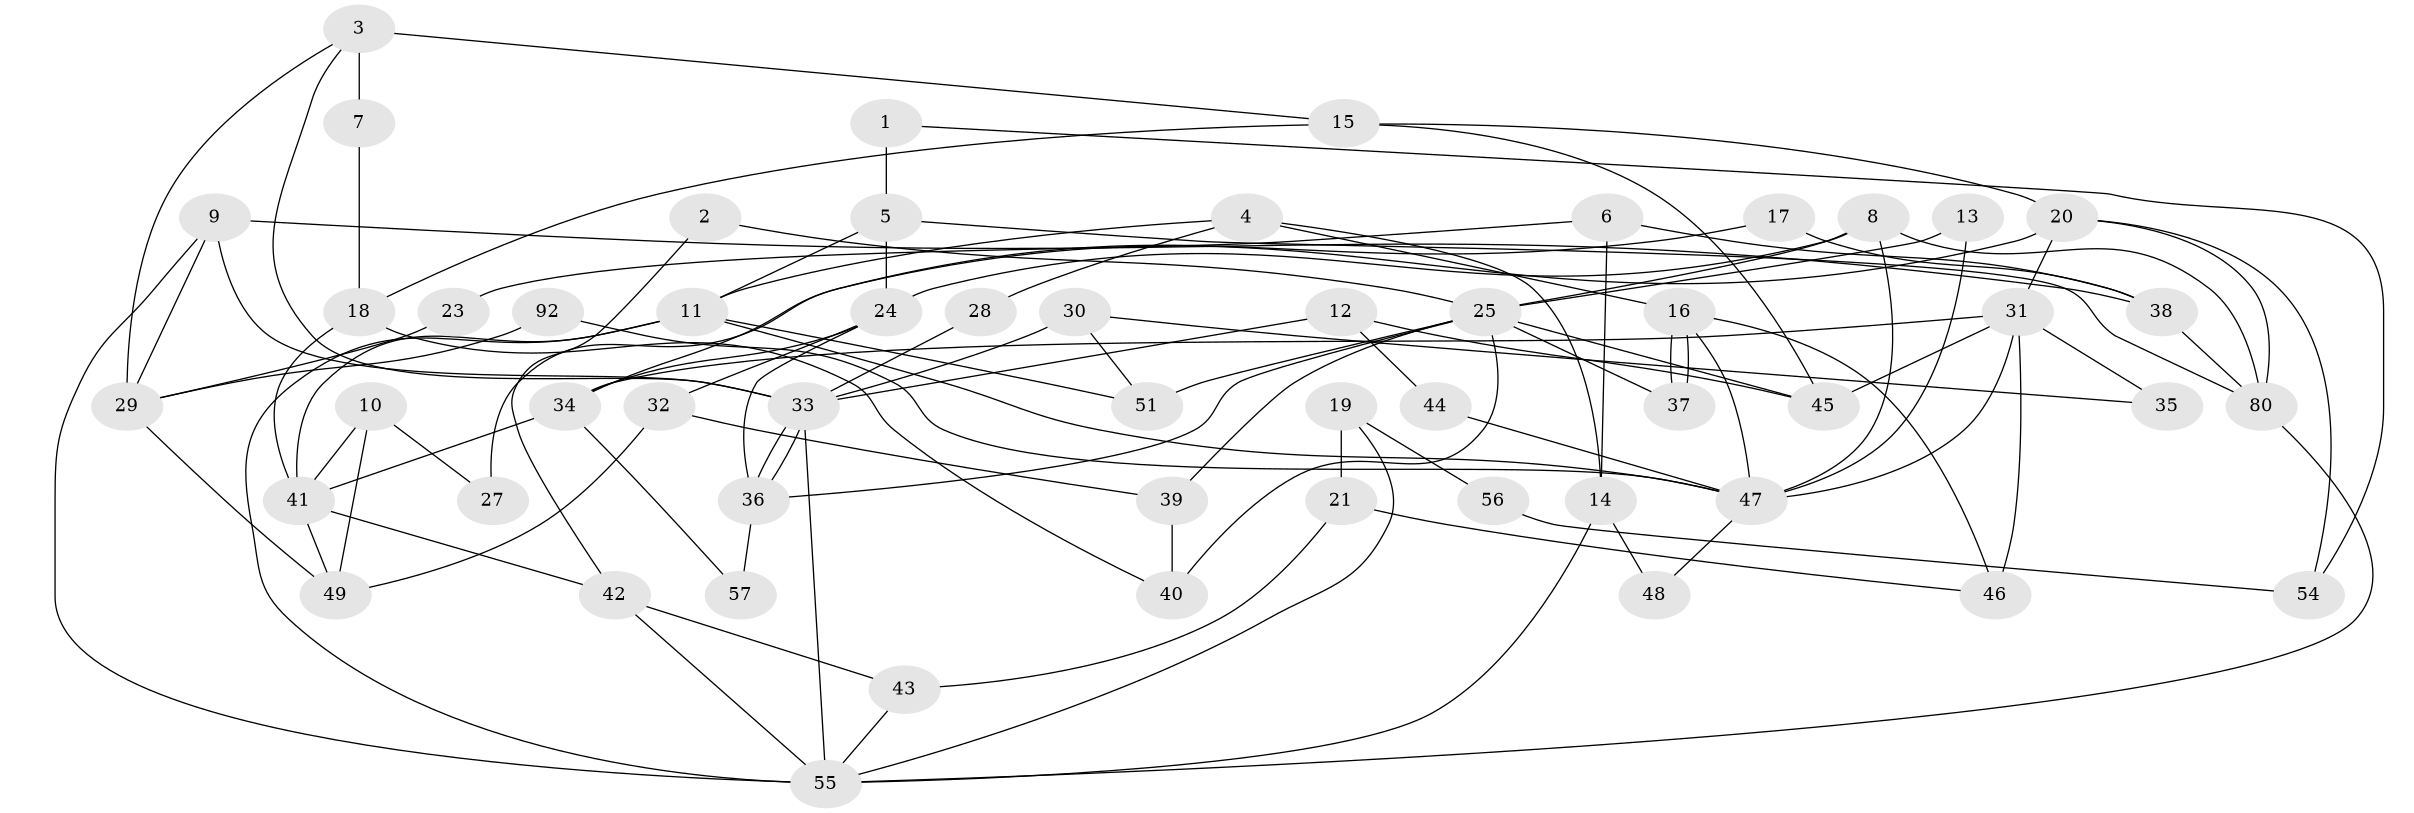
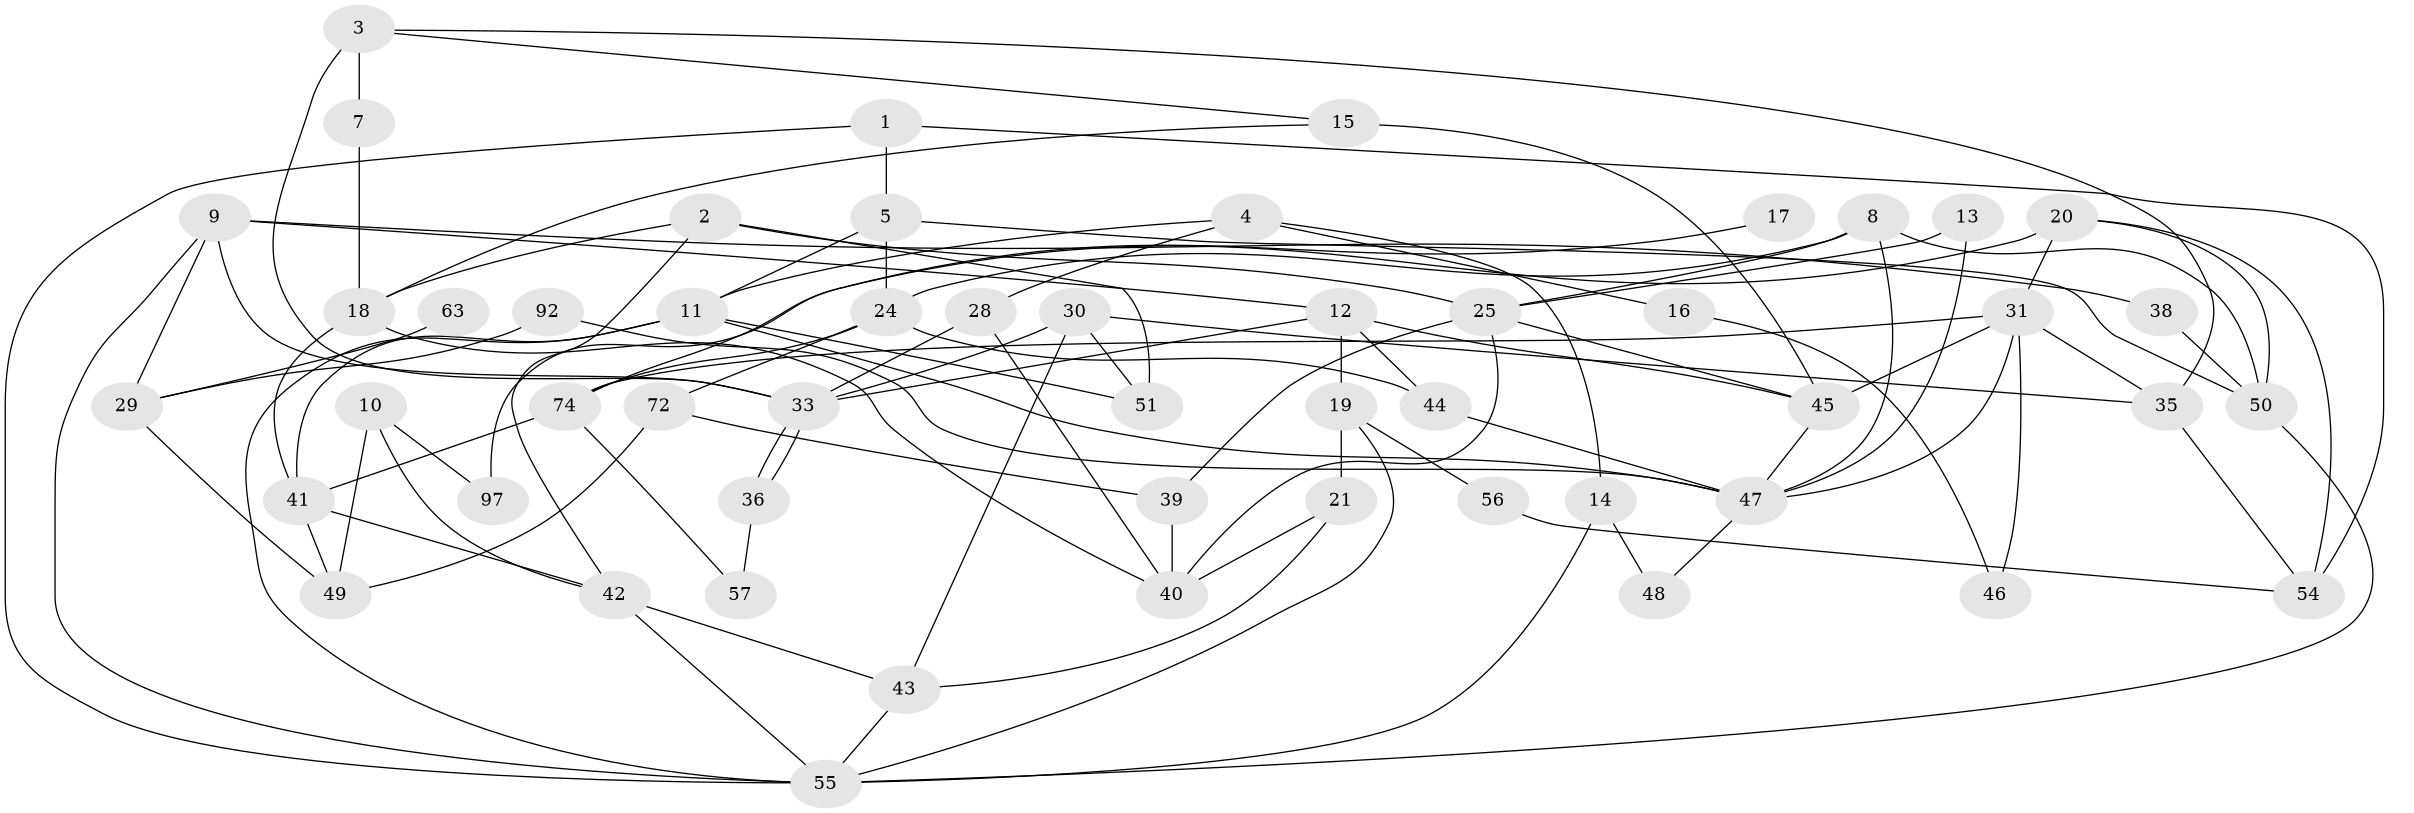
(1710, 140) -> none
(176, 181) -> (1382, 68)
(1607, 218) -> none
none -> (527, 254)
none -> (779, 260)
(1970, 266) -> none
(454, 312) -> (454, 312)
none -> (1341, 359)
(1244, 371) -> (981, 265)
(764, 377) -> (1161, 359)
(1733, 401) -> (1788, 454)
(565, 406) -> (565, 406)
(659, 406) -> (659, 406)
(1680, 406) -> none
(2262, 406) -> (2262, 406)
none -> (1072, 448)
(1136, 450) -> none
(335, 454) -> (459, 535)
(493, 501) -> (493, 501)
none -> (2238, 501)
none -> (986, 509)
(1666, 557) -> (1257, 548)
(815, 595) -> (5, 444)
